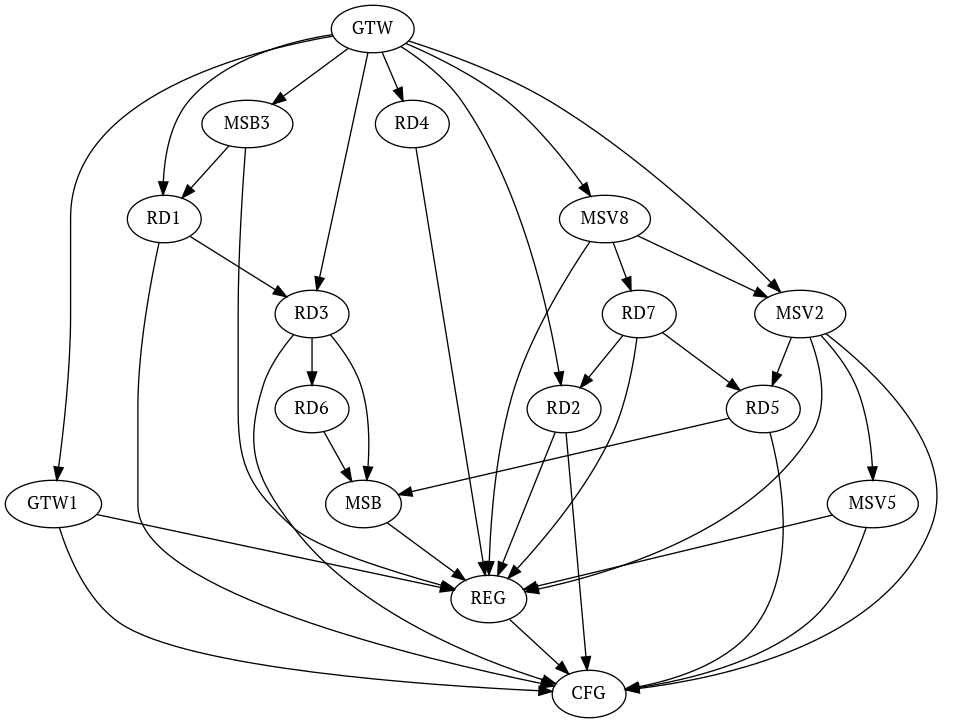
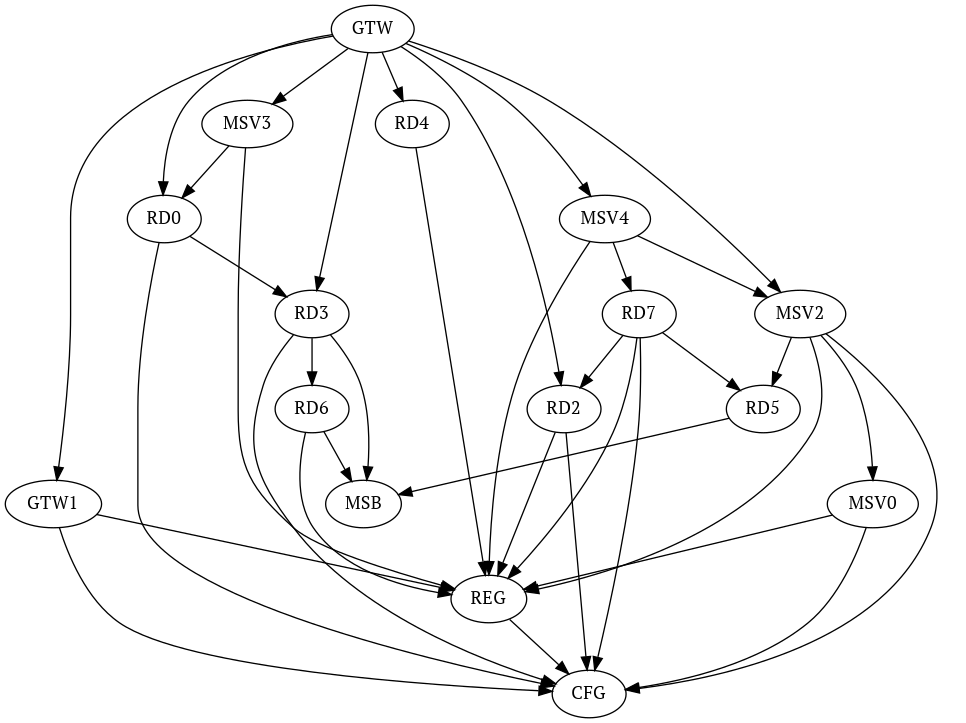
(247, 124) -> (247, 124)
(164, 219) -> (164, 219)
(605, 219) -> (605, 219)
(873, 504) -> (873, 504)
(421, 548) -> (316, 531)
(771, 597) -> (629, 499)
